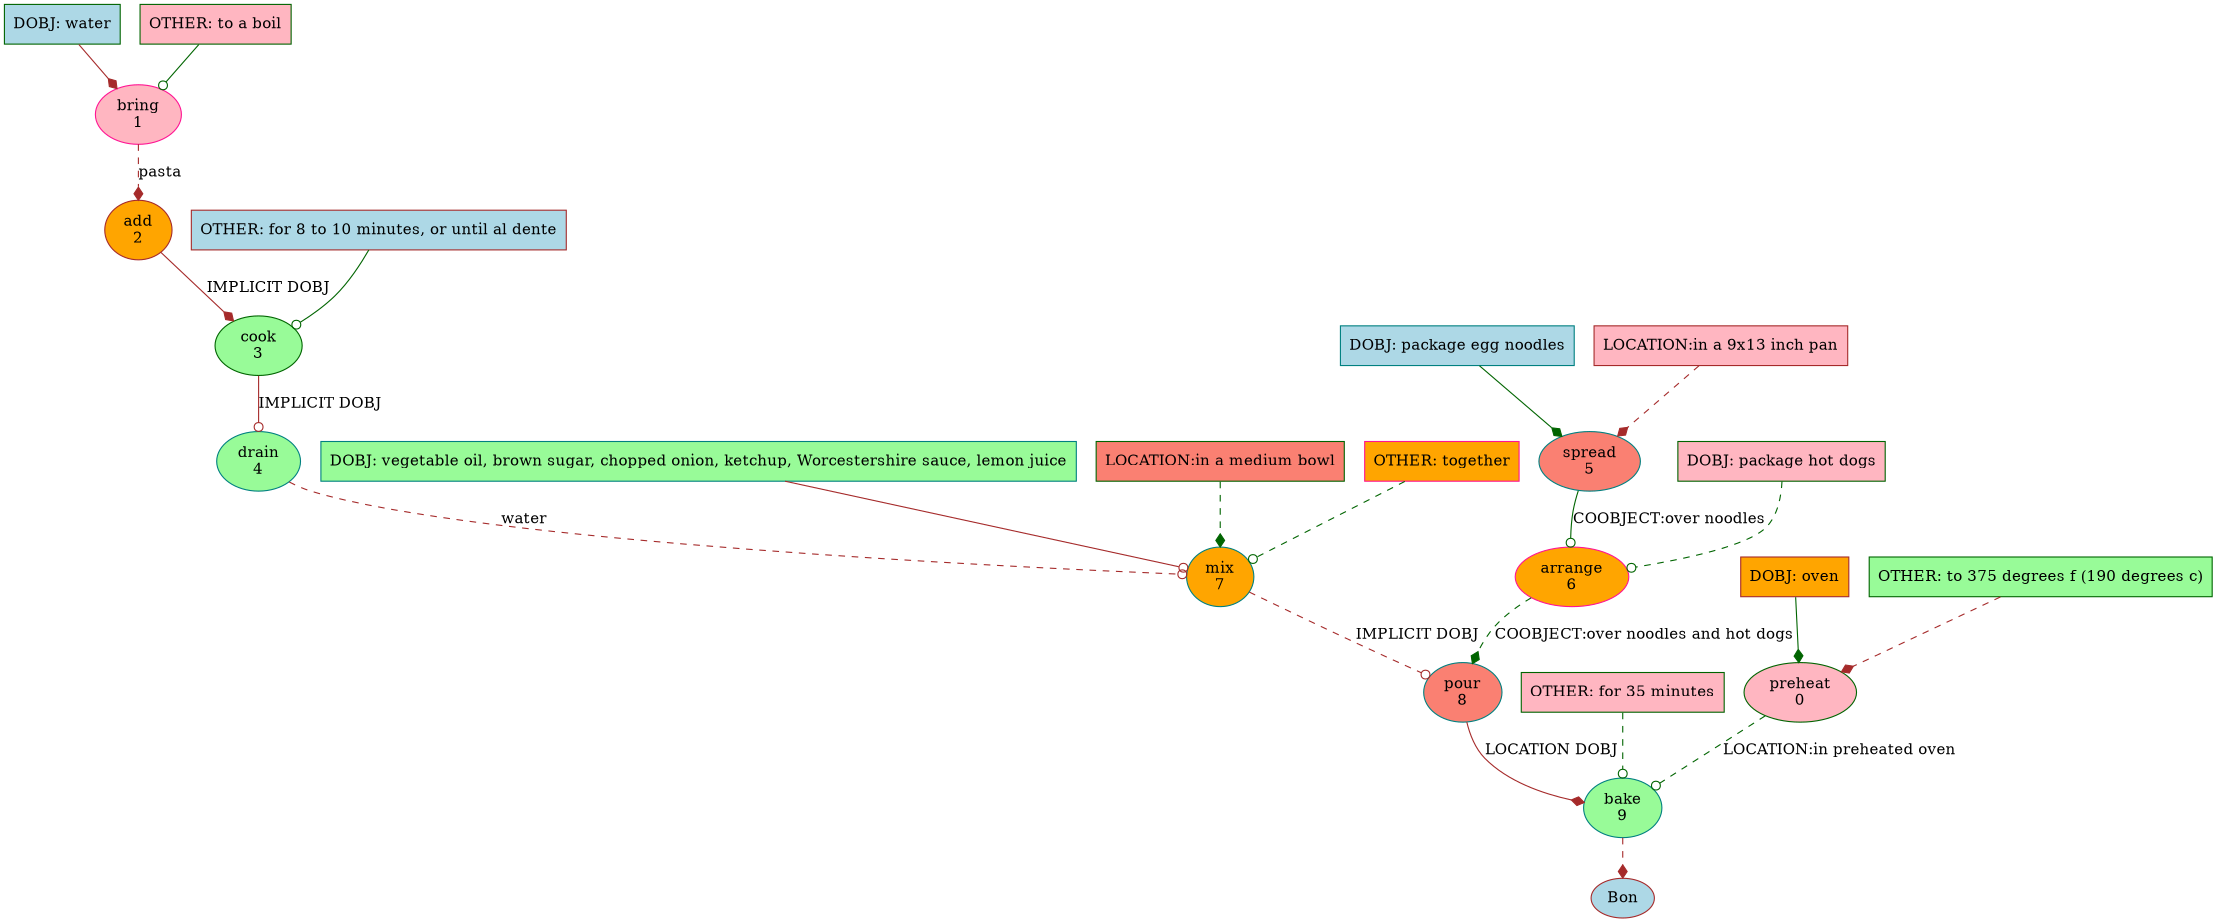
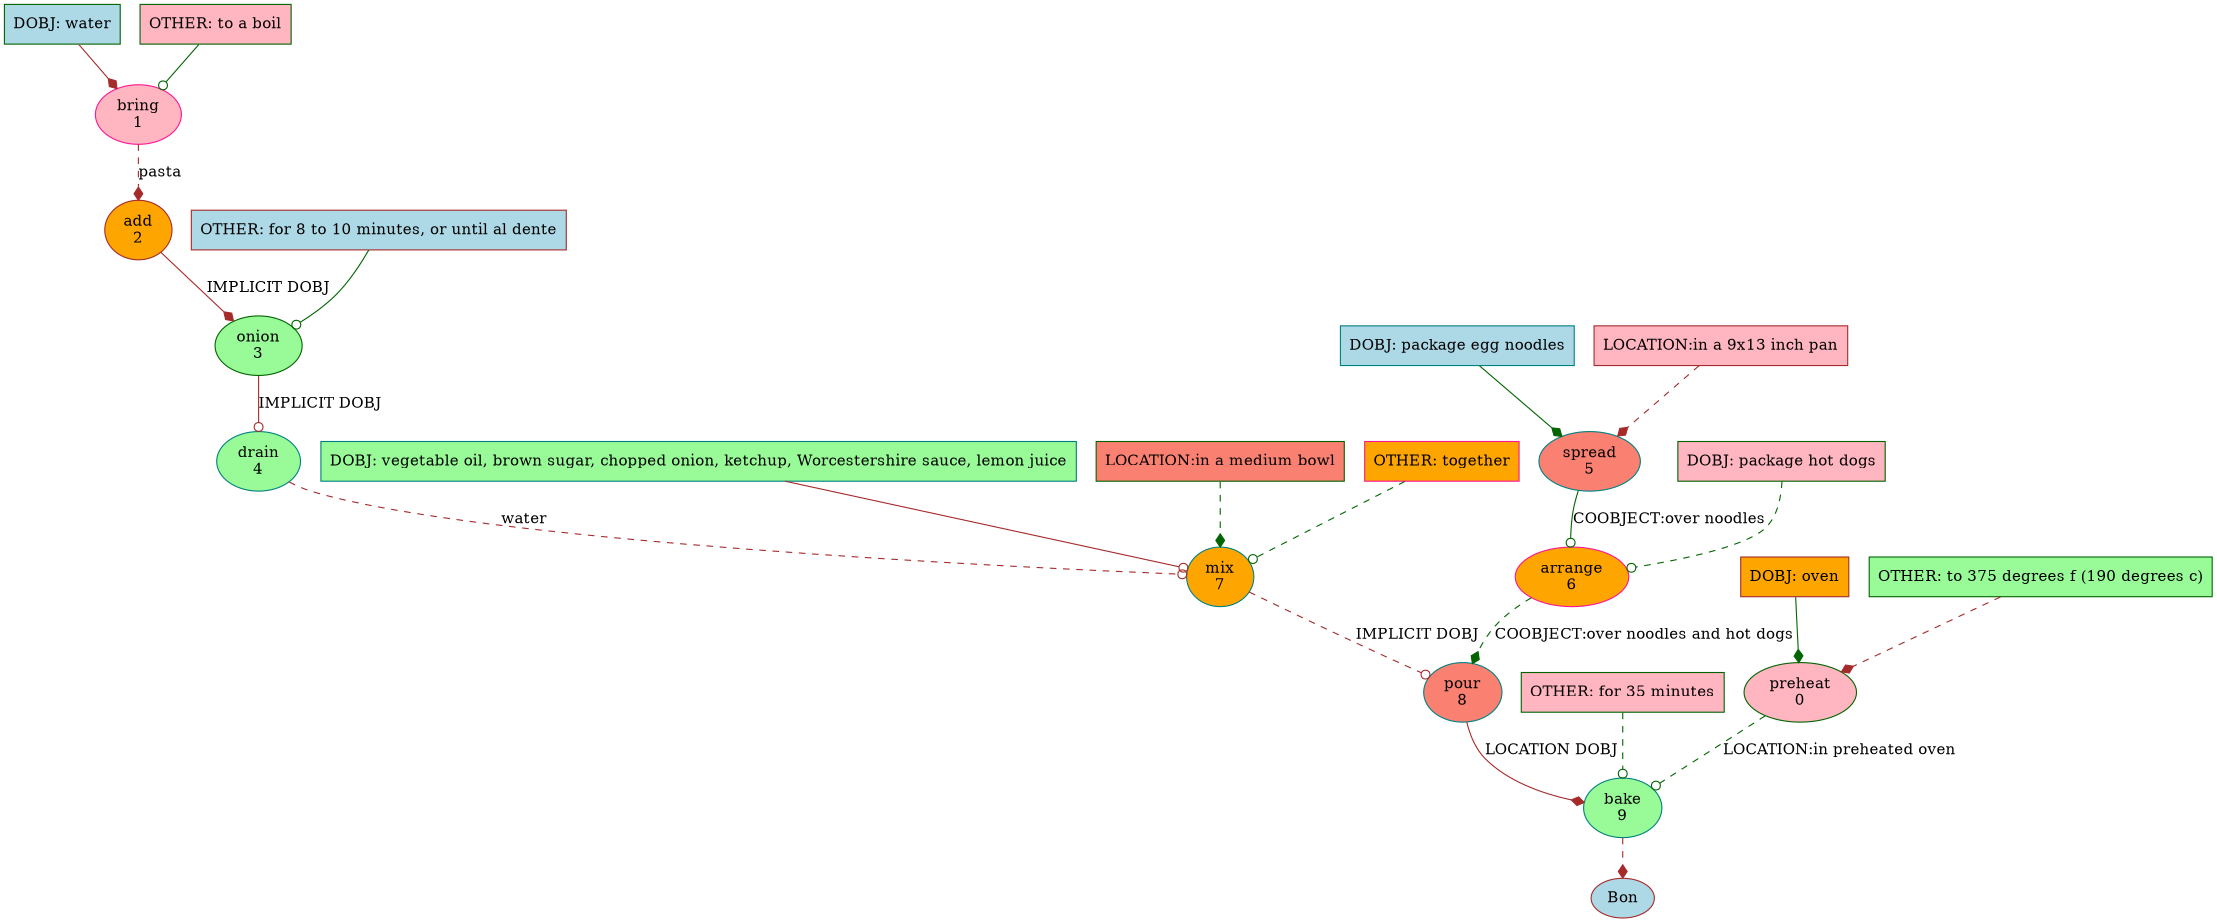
(259, 346) -> (259, 346)
